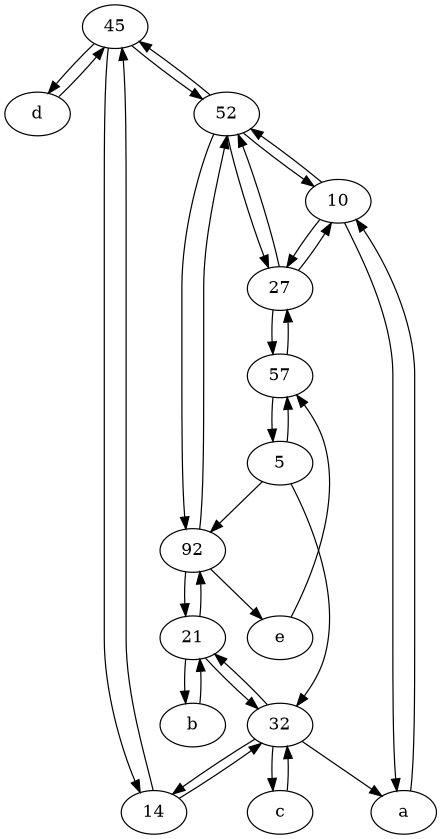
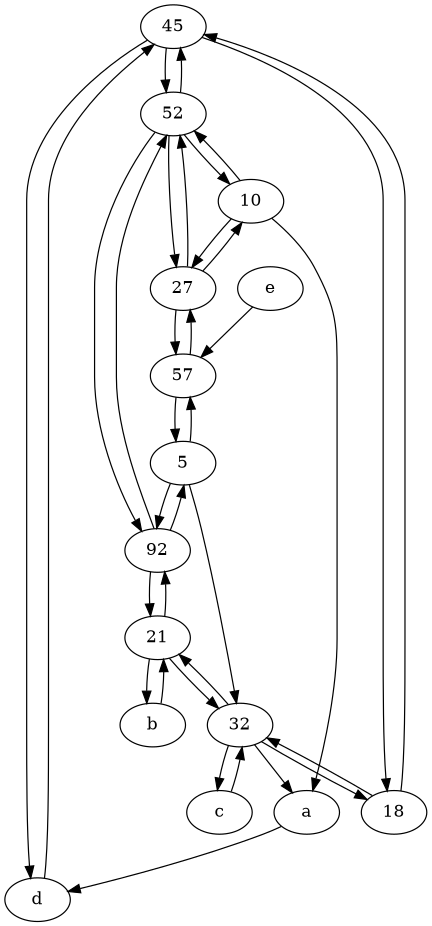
(415, 505) -> (182, 861)
(232, 590) -> (176, 514)
(154, 812) -> (394, 812)
